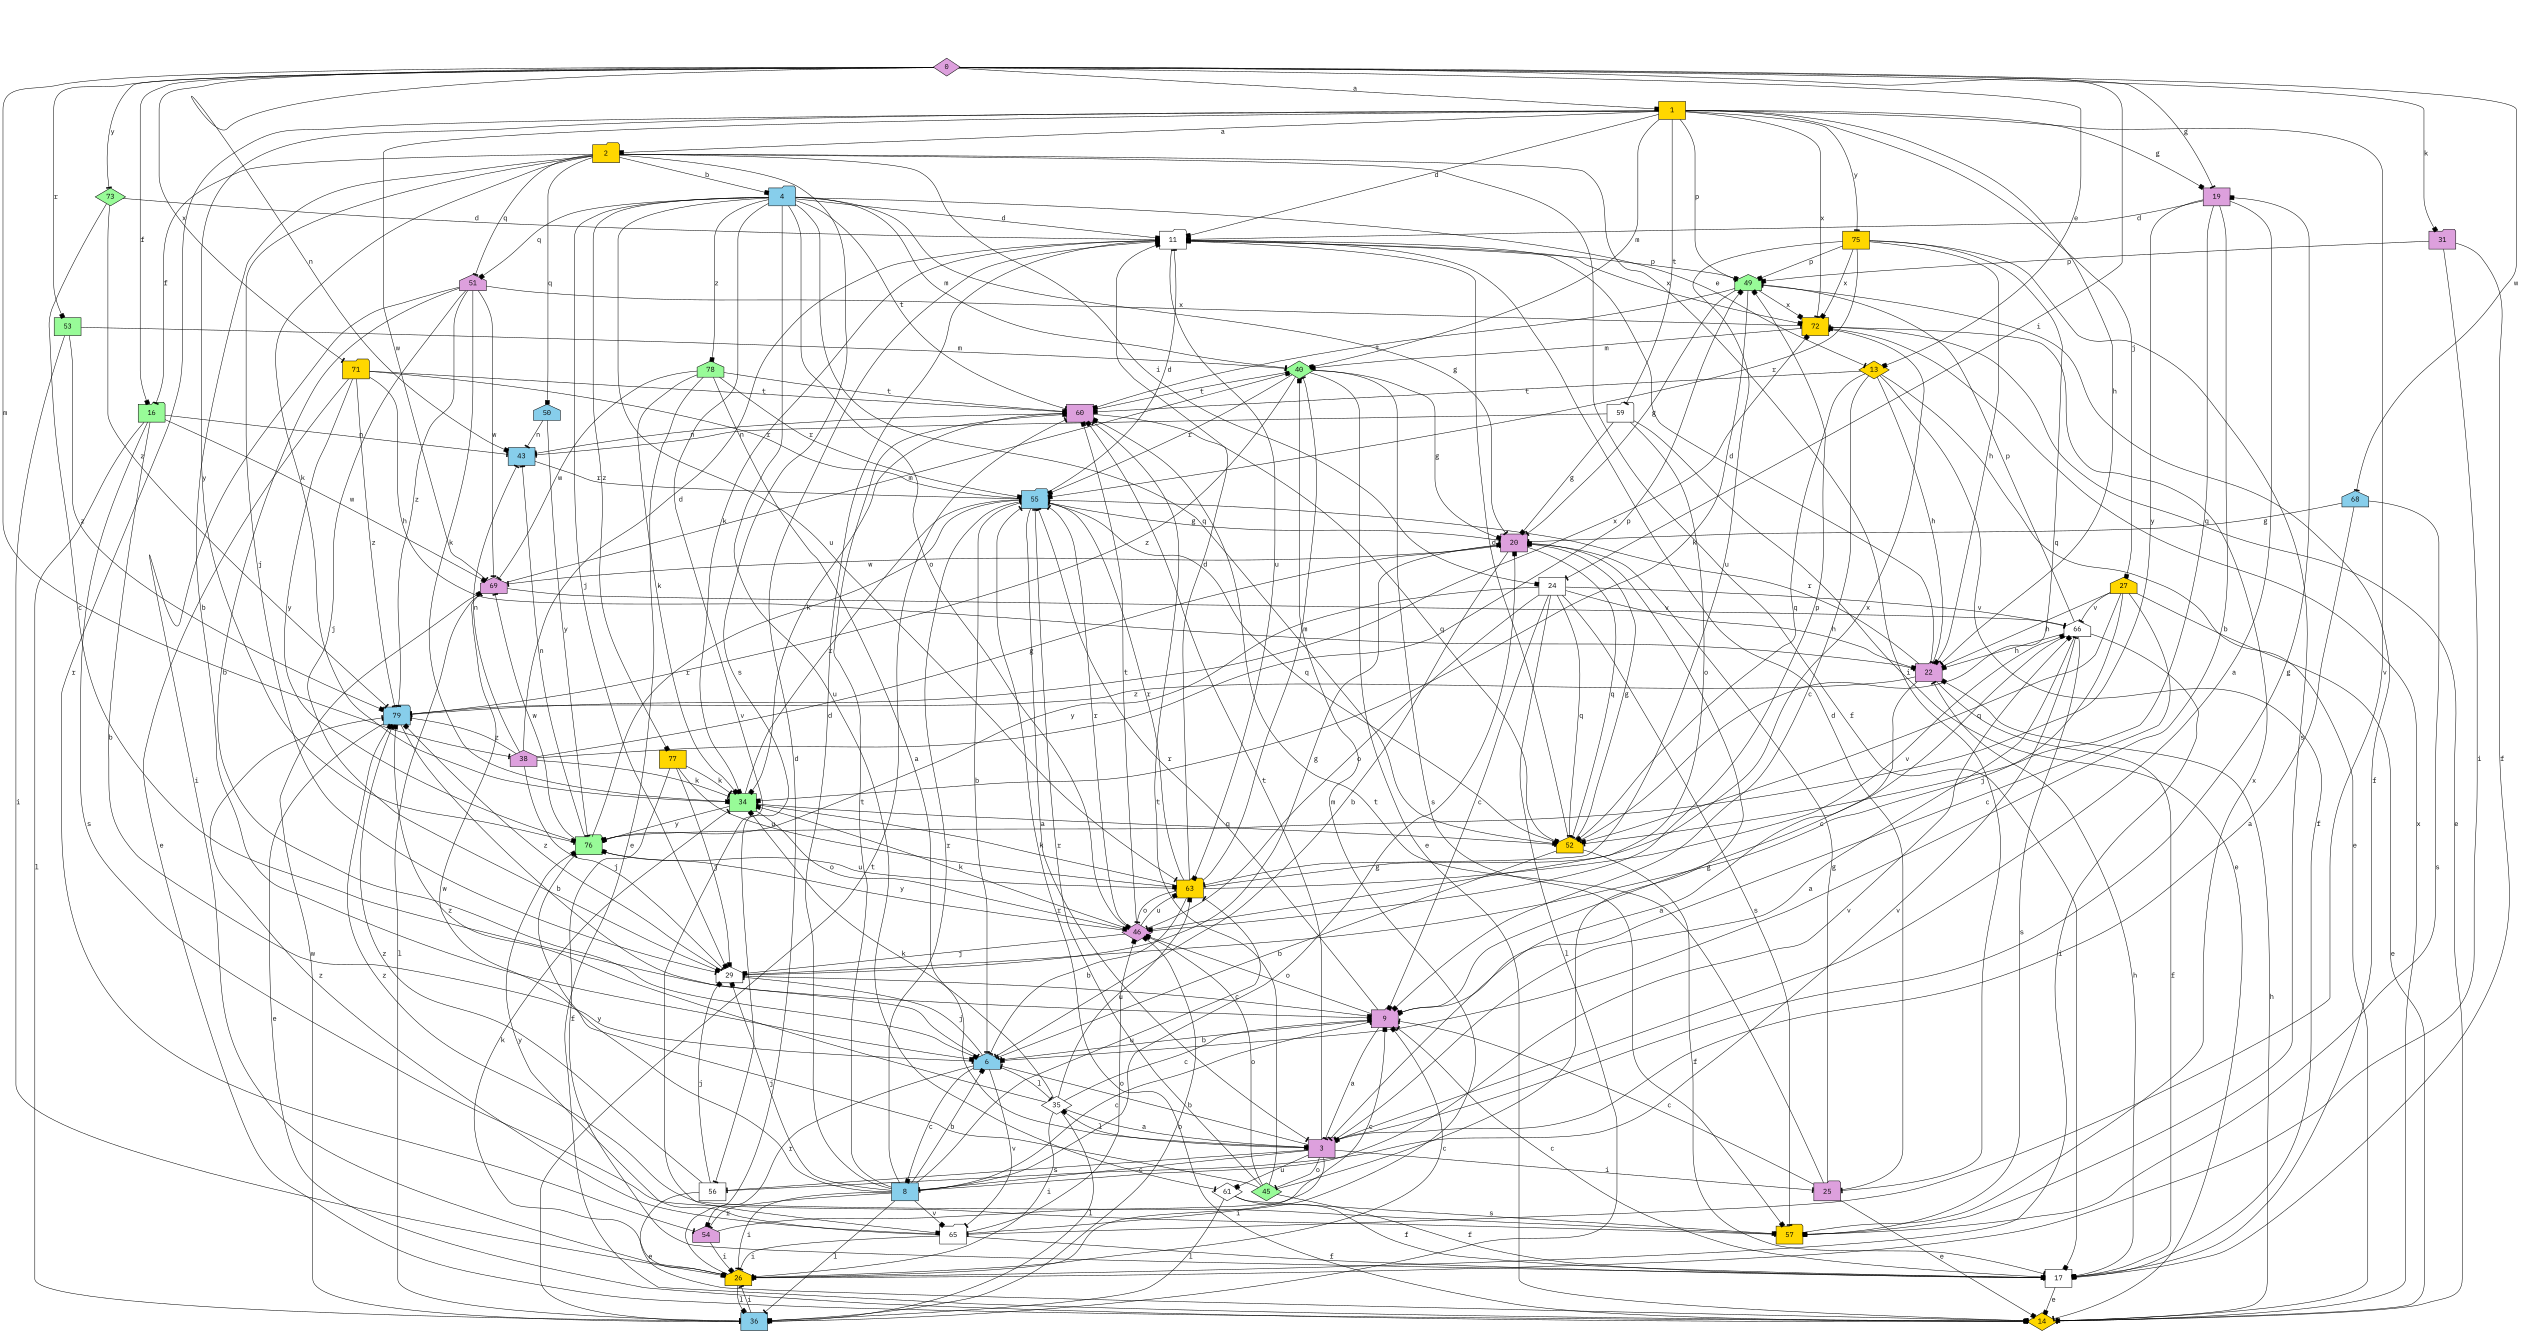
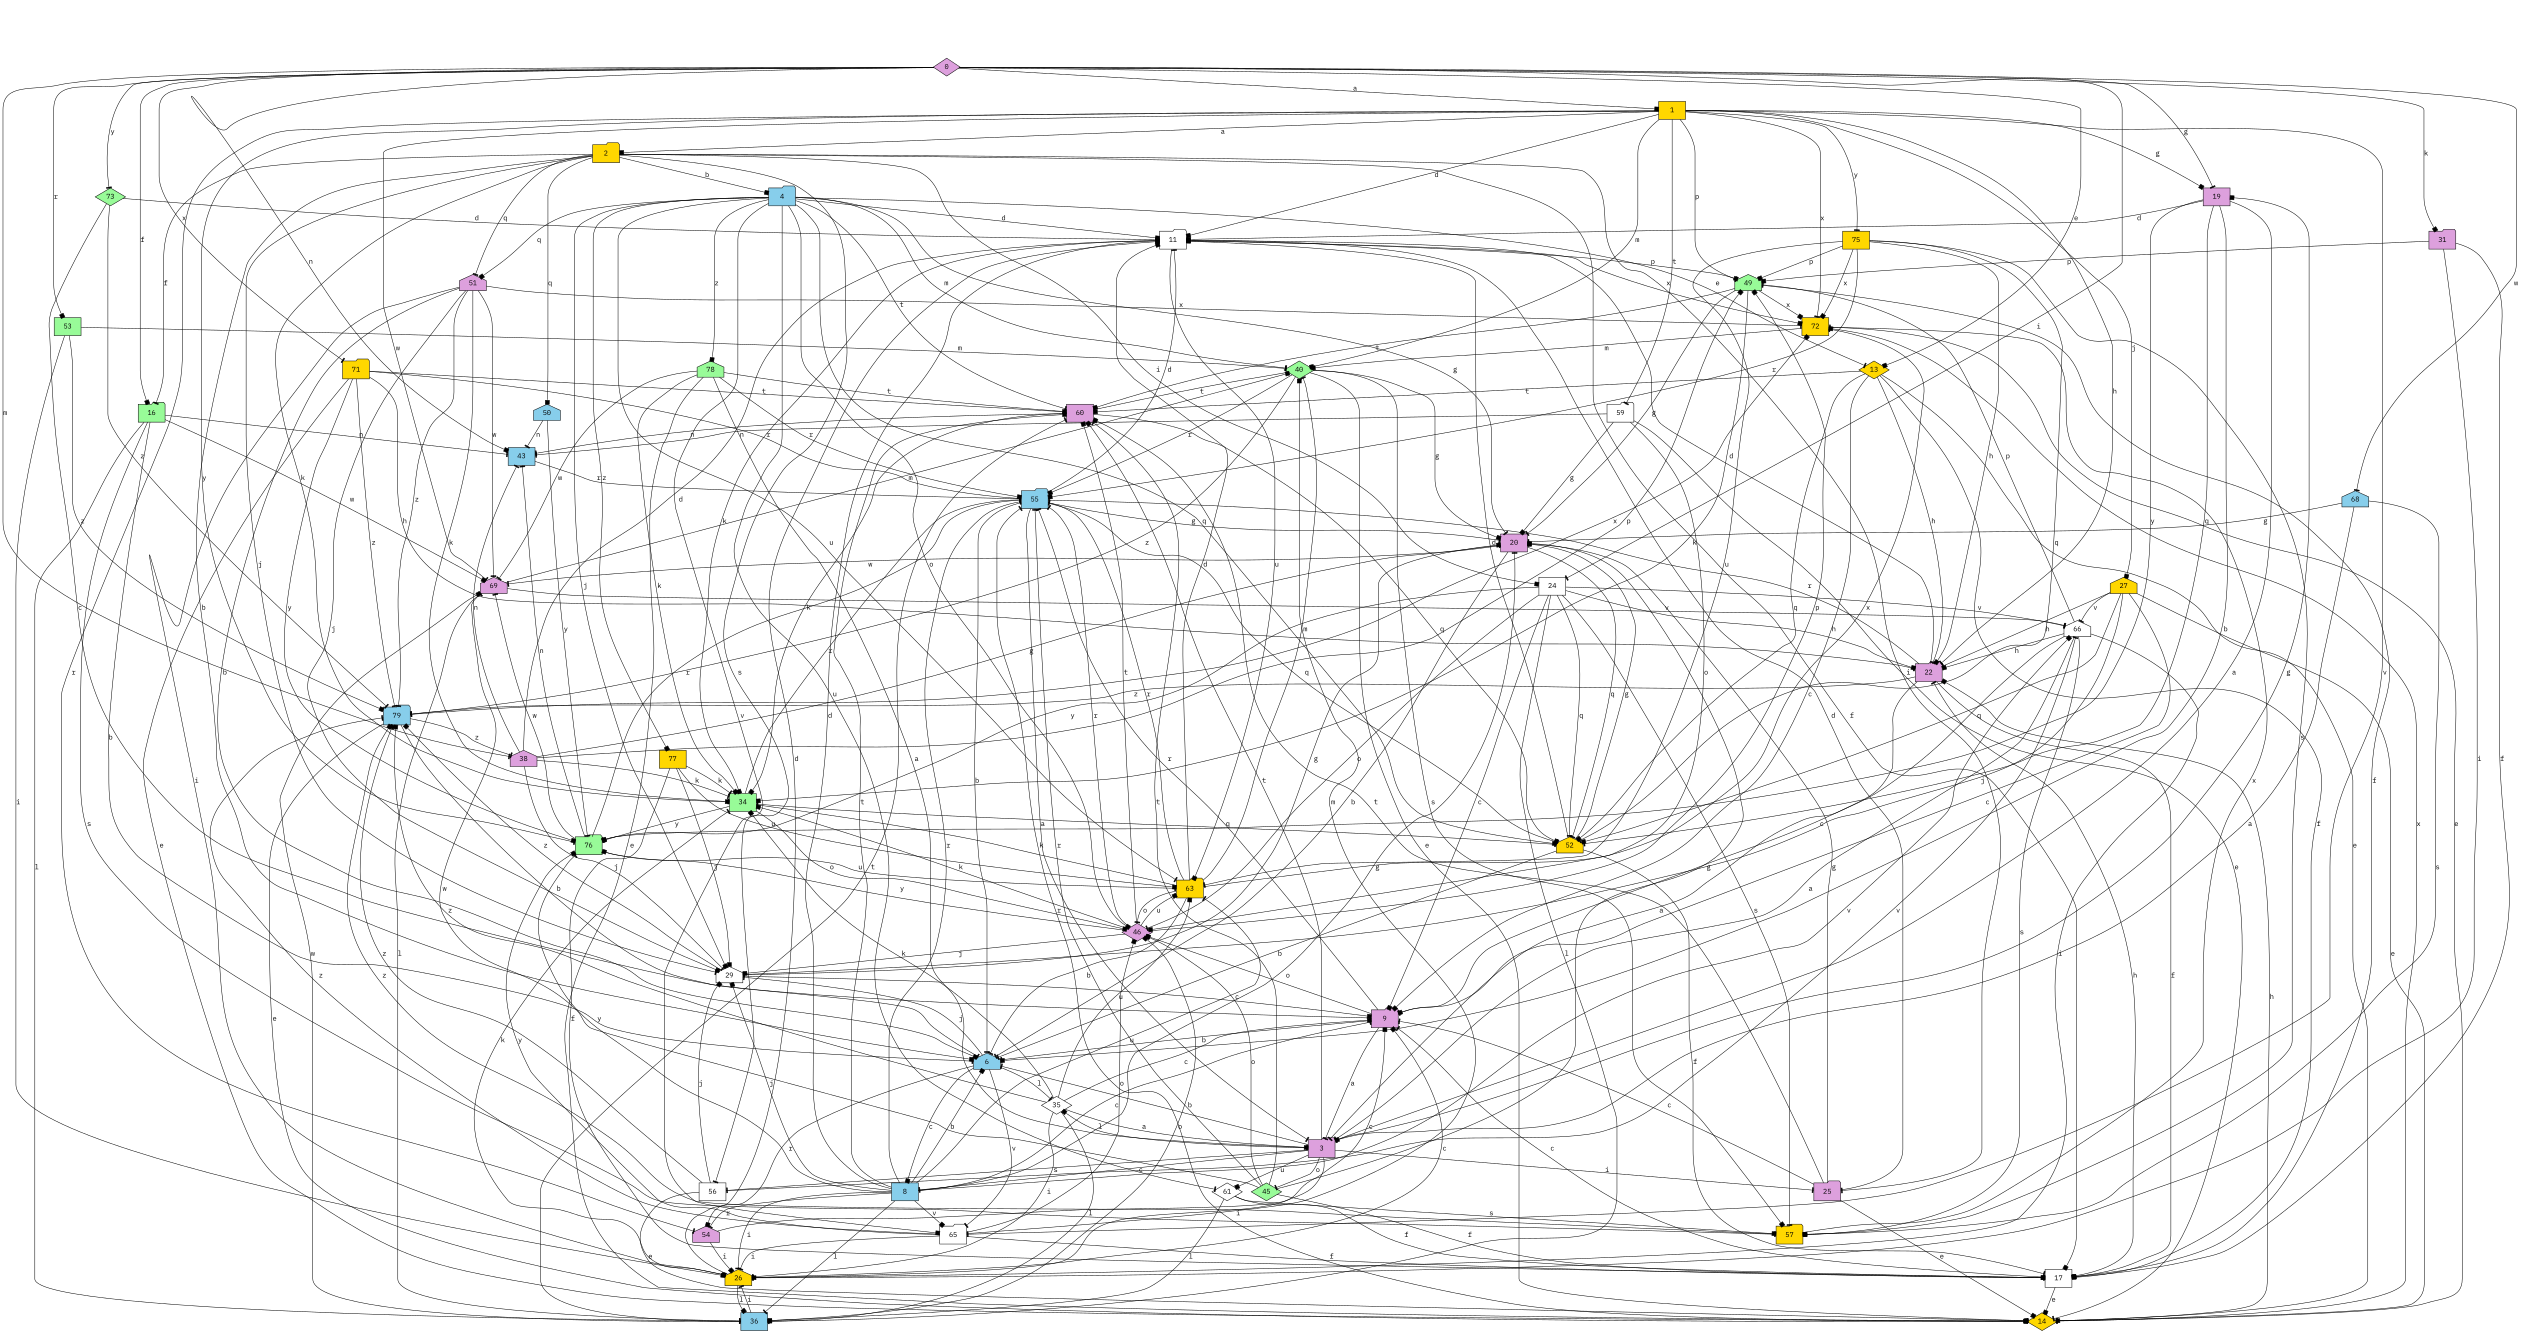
(467, 730) -> (461, 733)
(1662, 852) -> none
(1300, 955) -> (1300, 955)
